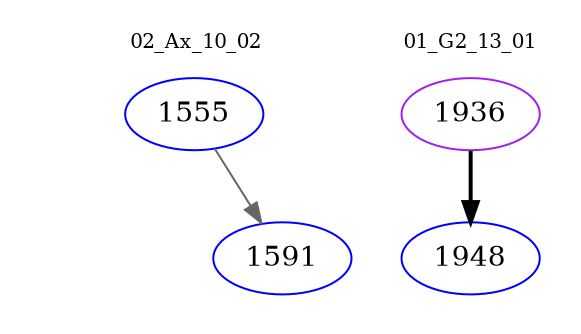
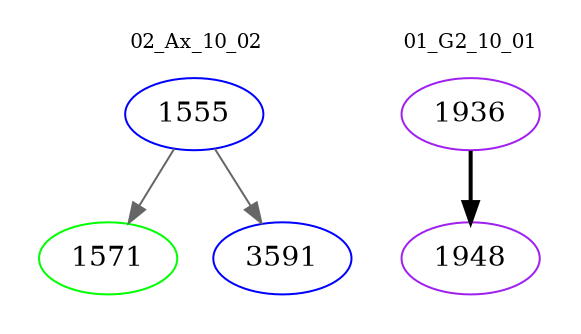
(471, 43) -> (471, 43)
none -> (108, 258)
(282, 258) -> (282, 258)
(471, 258) -> (471, 258)
